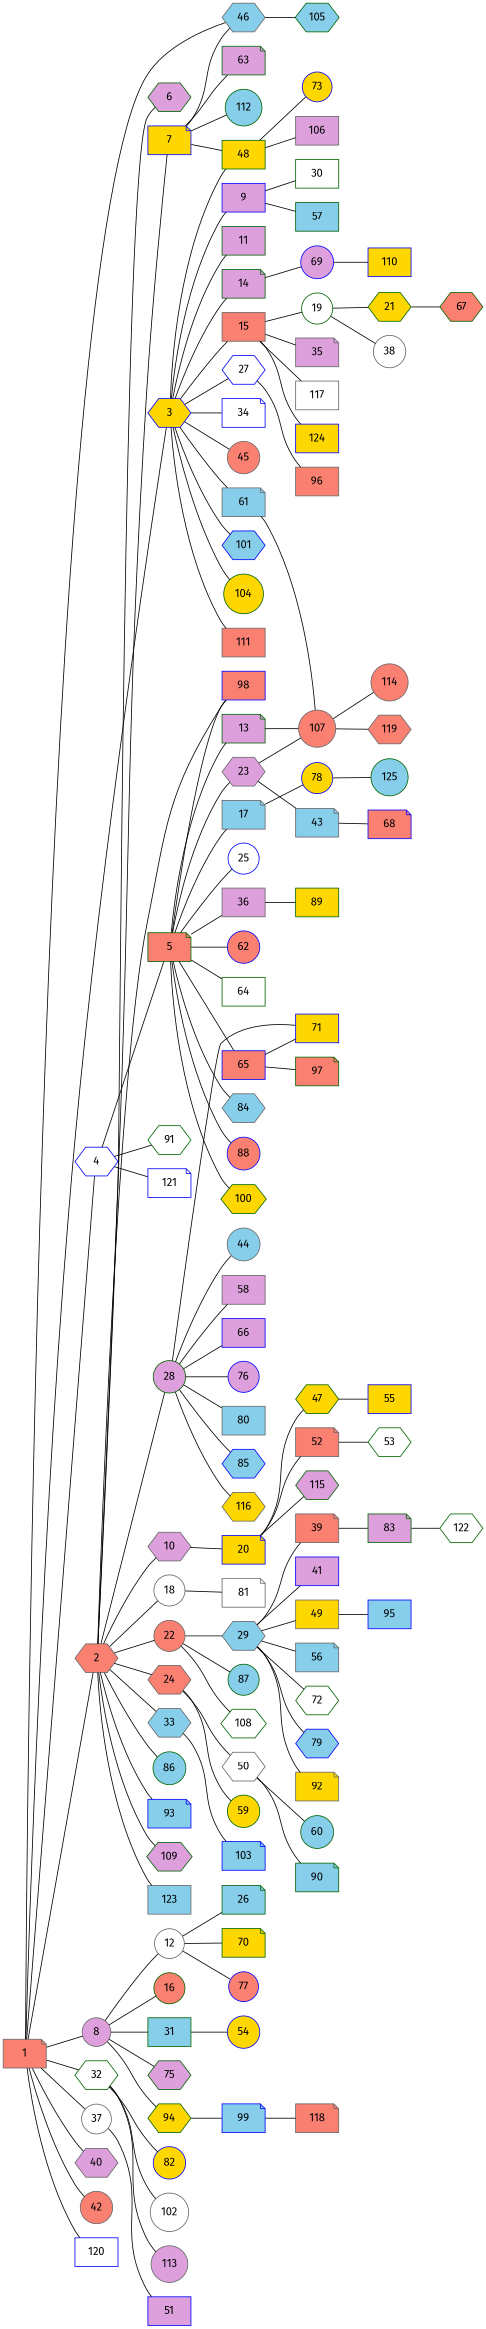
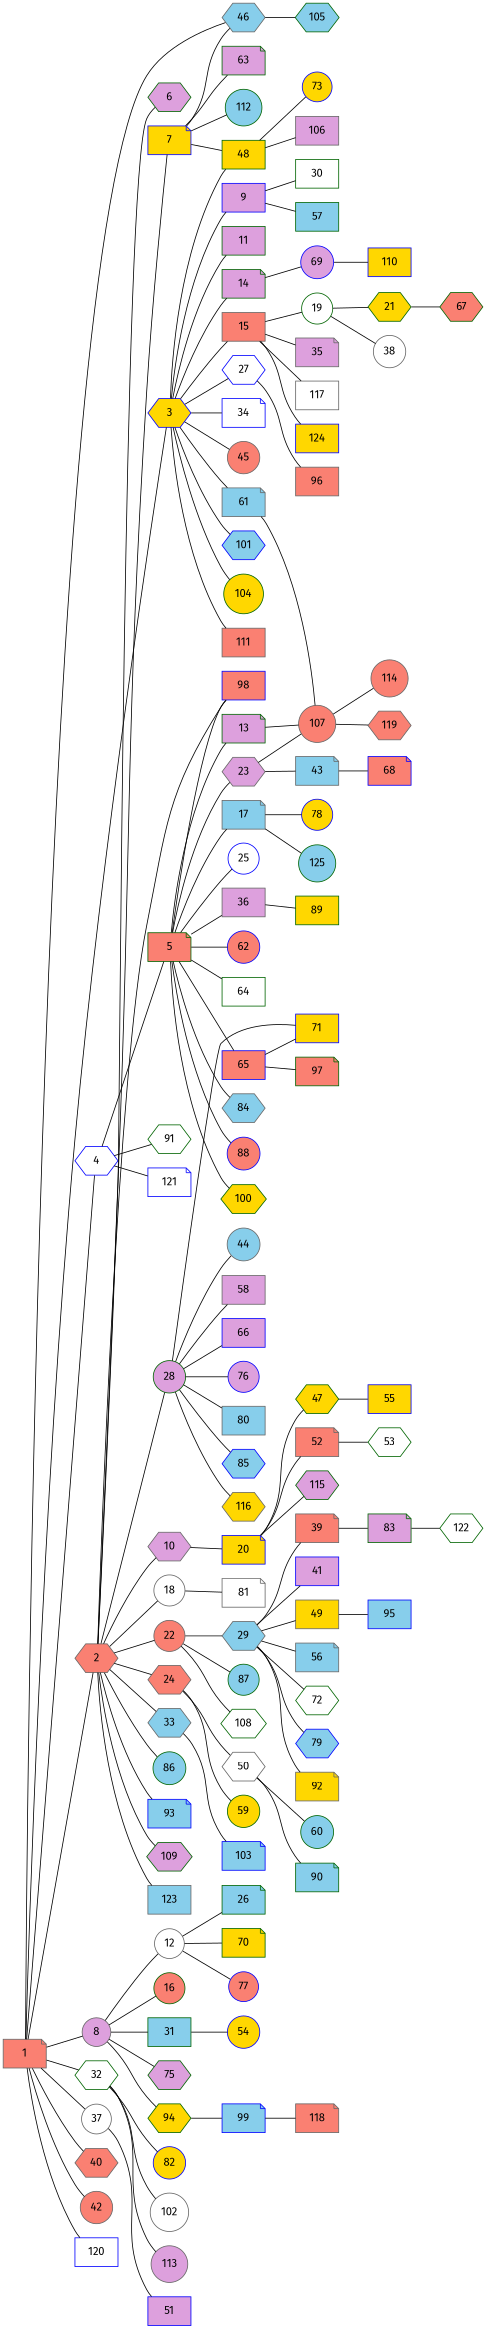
(352, 778) -> (283, 841)
(96, 2163) -> (96, 2163)
